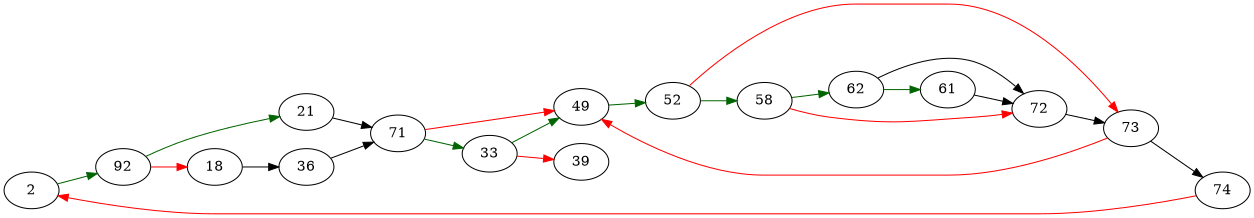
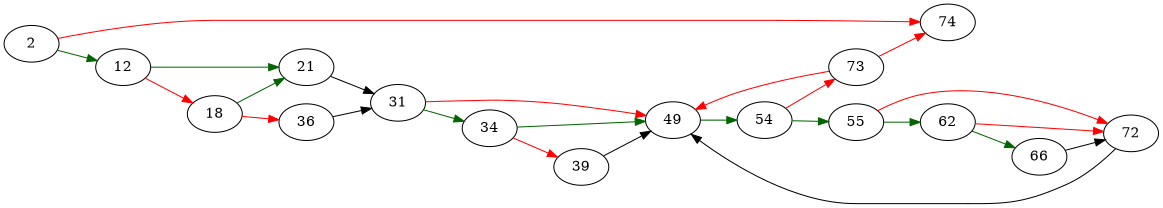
(949, 58) -> (1034, 127)
(948, 90) -> (1039, 157)
none -> (256, 93)
(673, 101) -> (765, 120)
(765, 101) -> (856, 122)
(1080, 118) -> (907, 204)
(398, 133) -> (398, 103)
none -> (623, 146)
(490, 154) -> (490, 128)
(1173, 156) -> (897, 47)
(123, 167) -> (123, 67)
(256, 167) -> (255, 118)
(632, 214) -> (483, 20)
